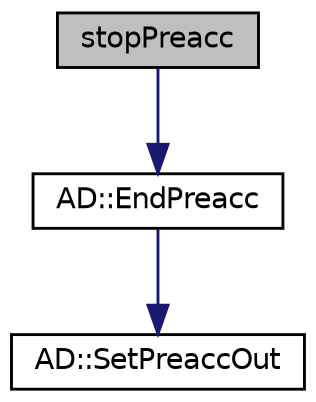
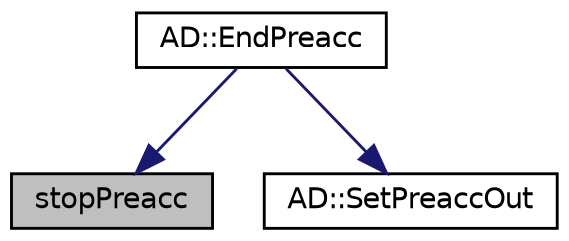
(158, 106) -> (197, 110)
